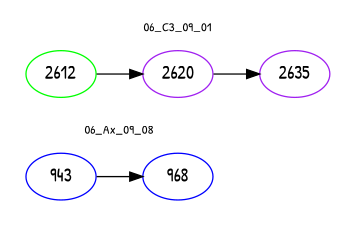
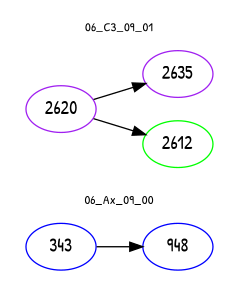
(113, 74) -> (113, 125)
(119, 131) -> (119, 201)
(61, 177) -> (61, 247)
(178, 177) -> (178, 247)
